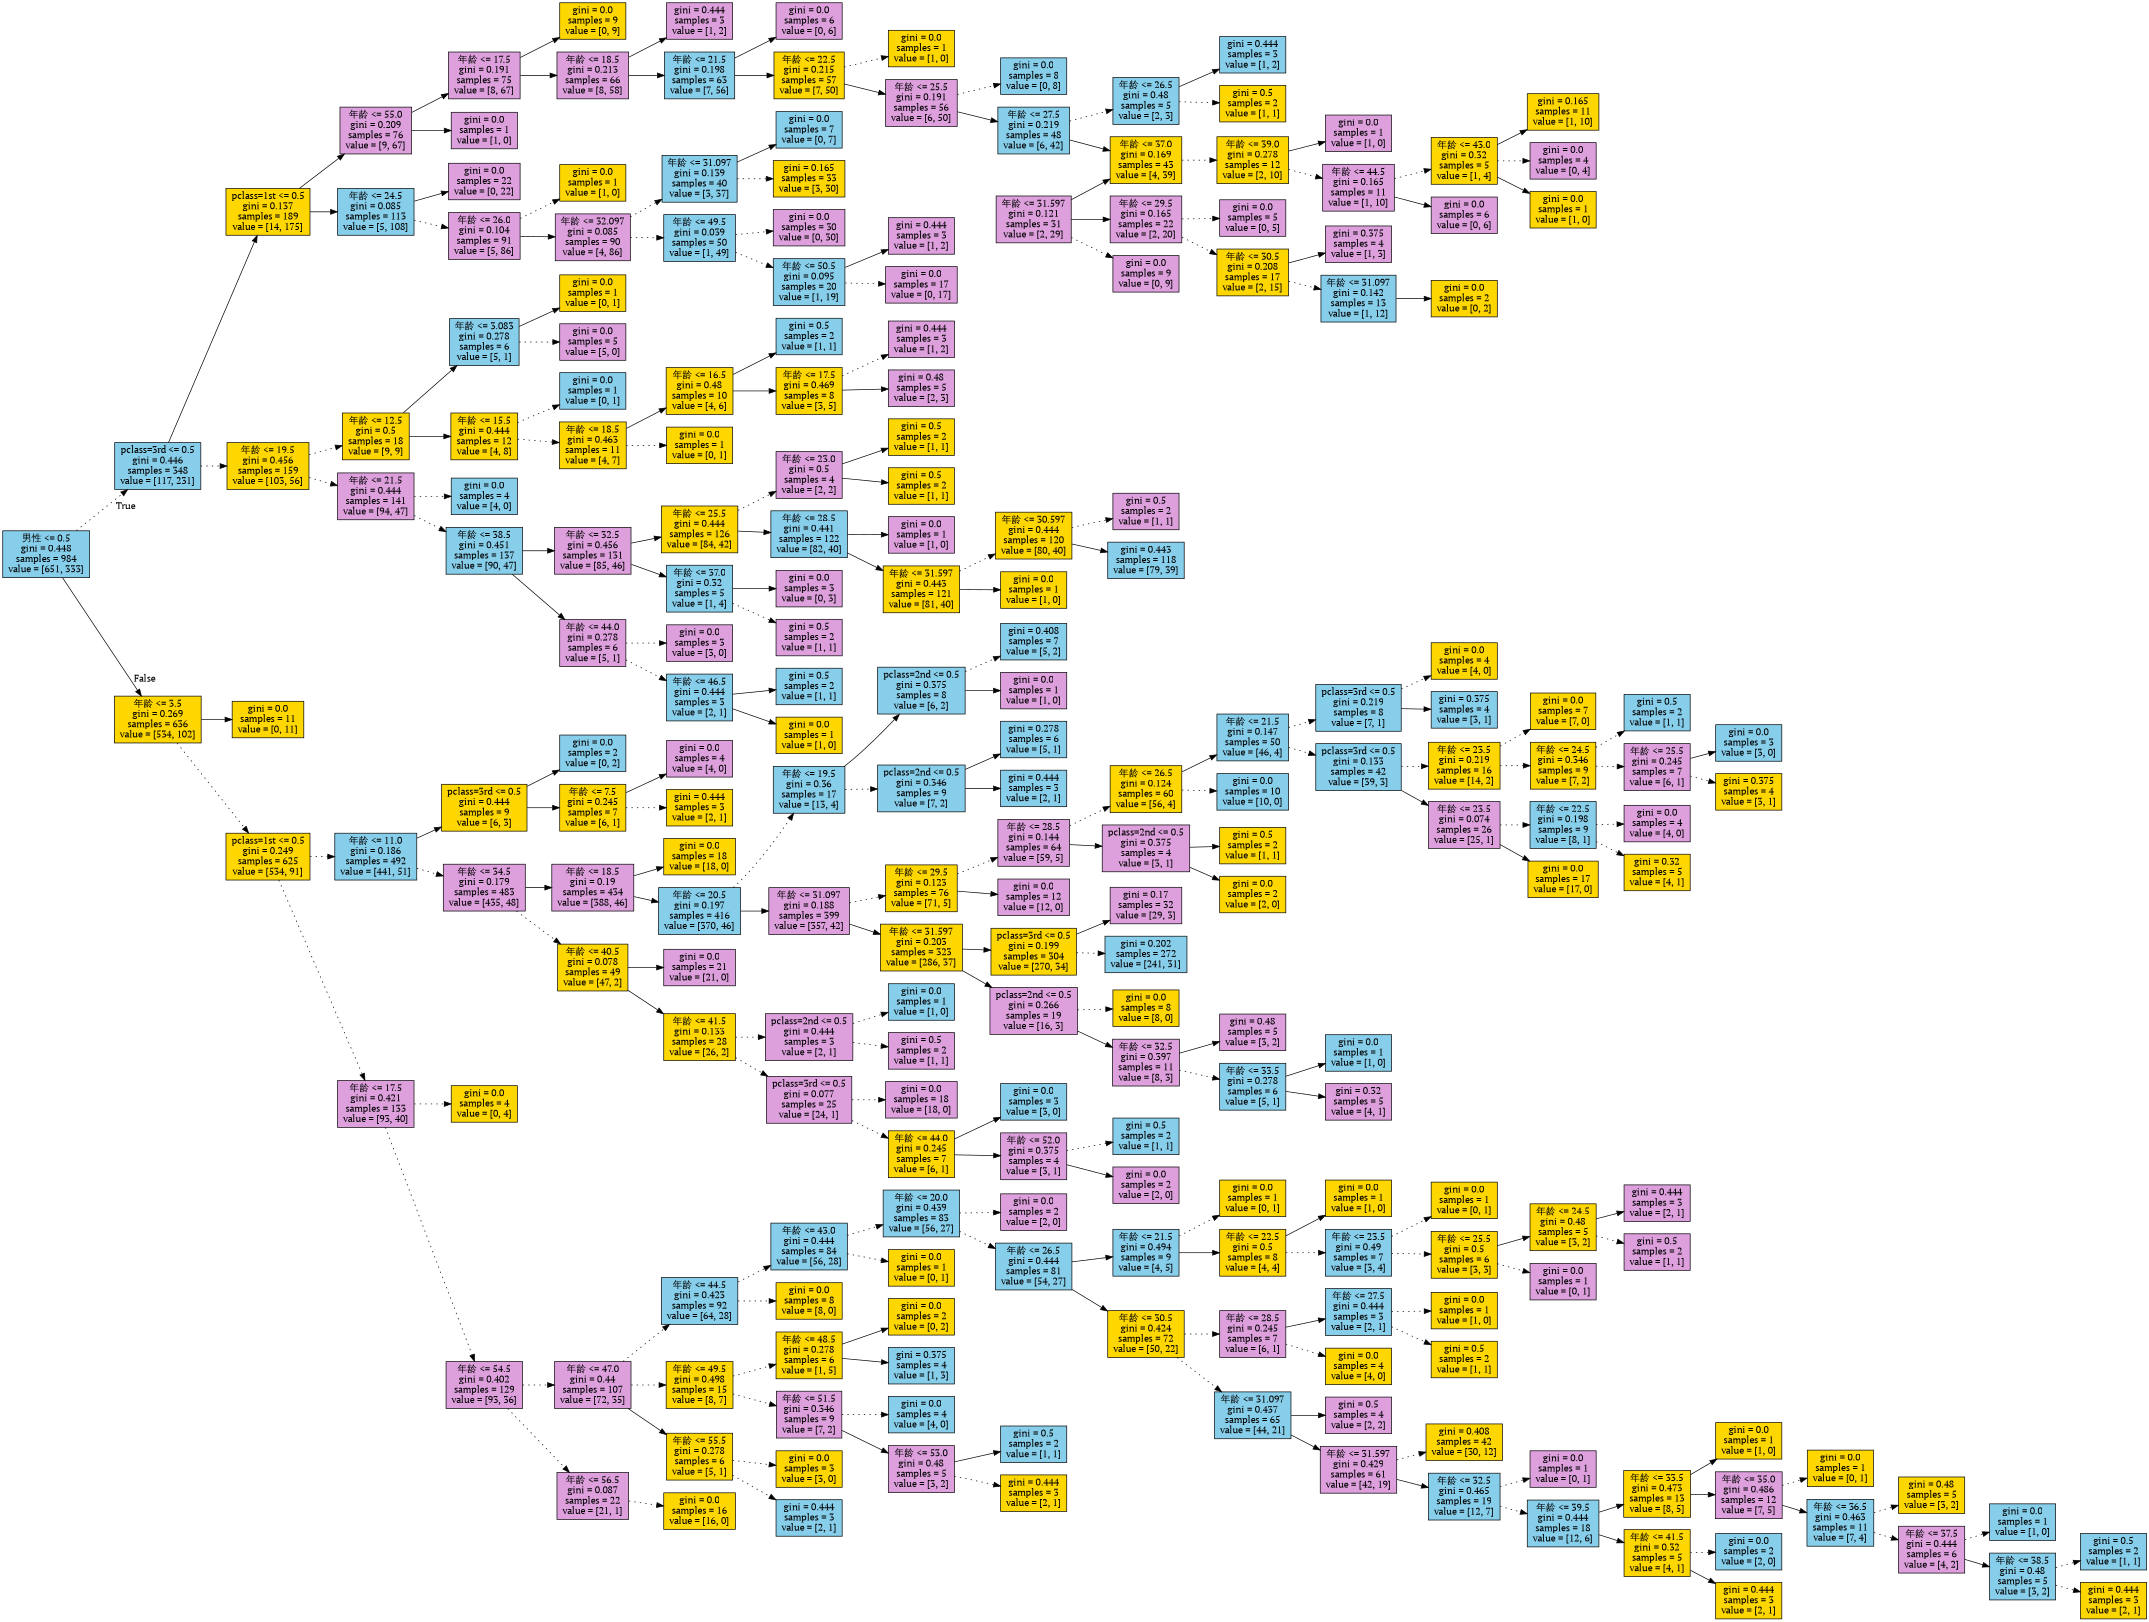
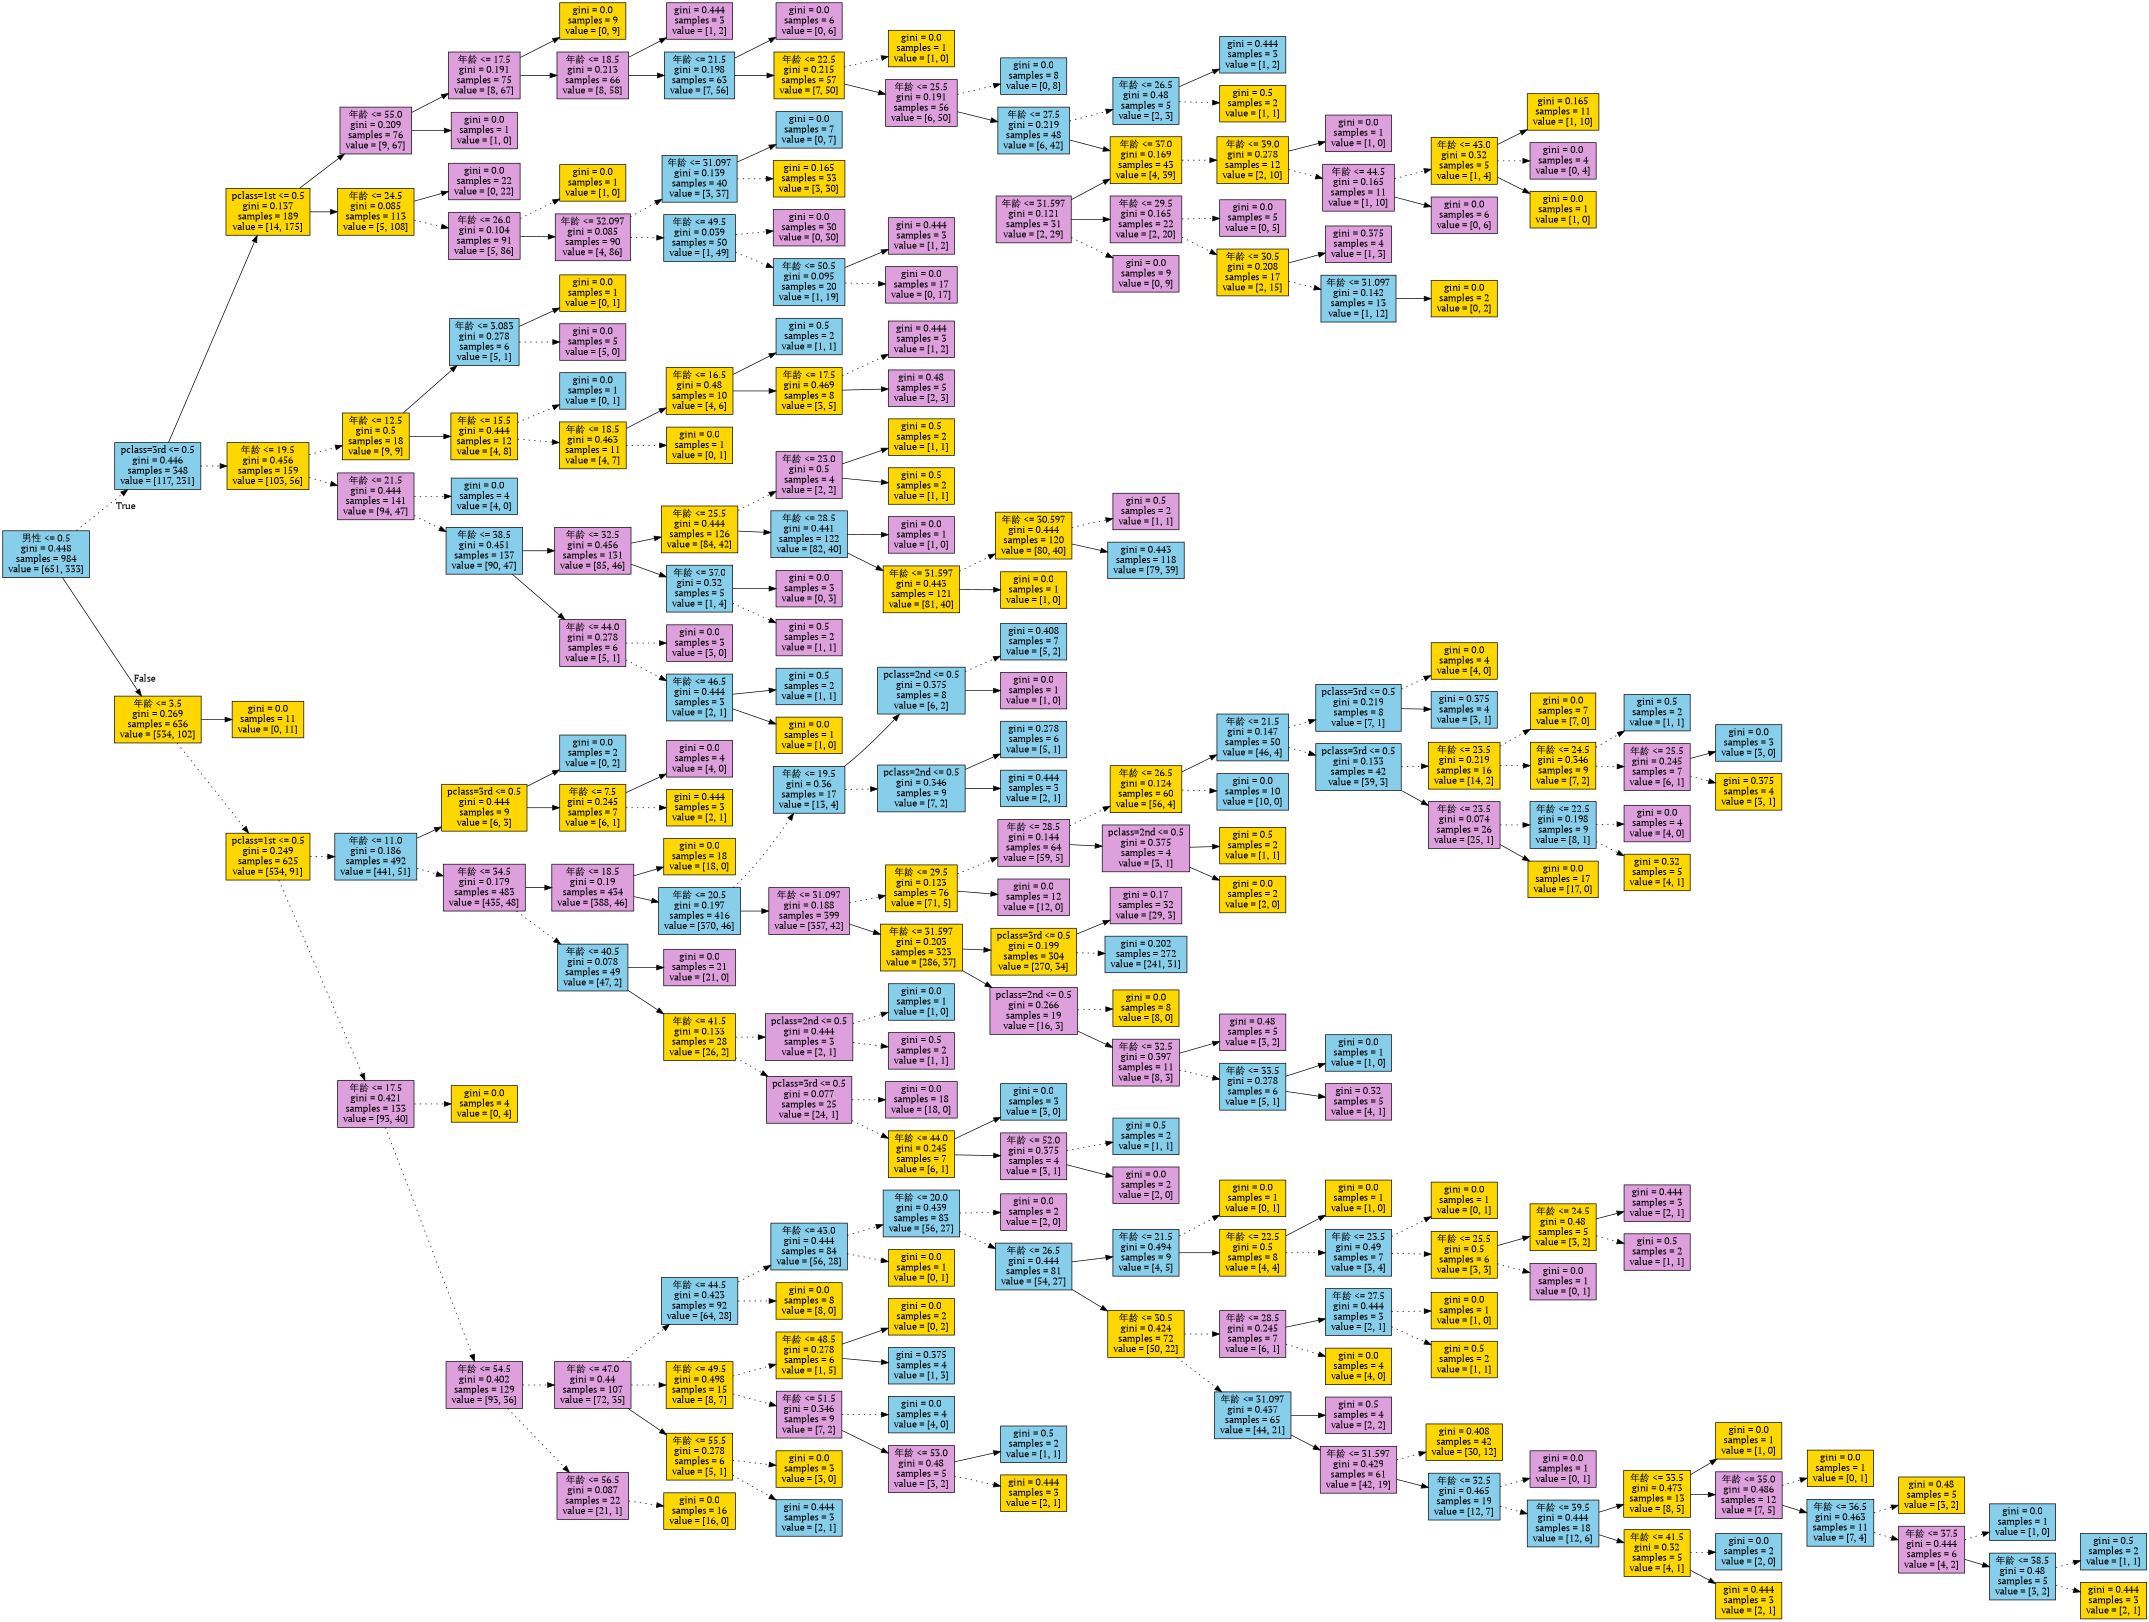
(376, 212) -> (376, 212)
(593, 968) -> (593, 968)
